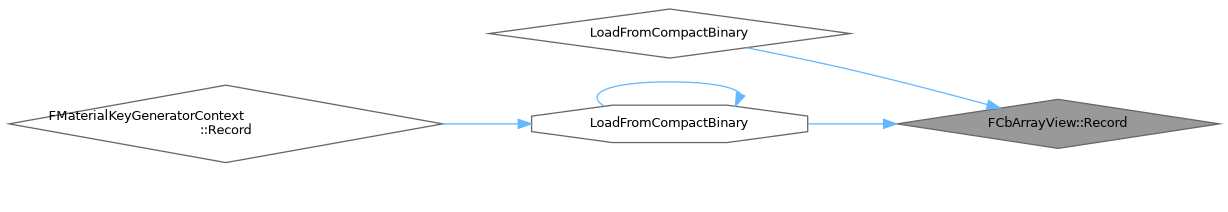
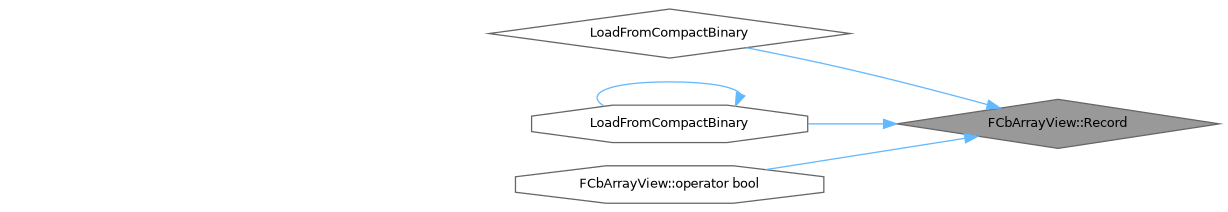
(226, 124) -> none
none -> (670, 185)
